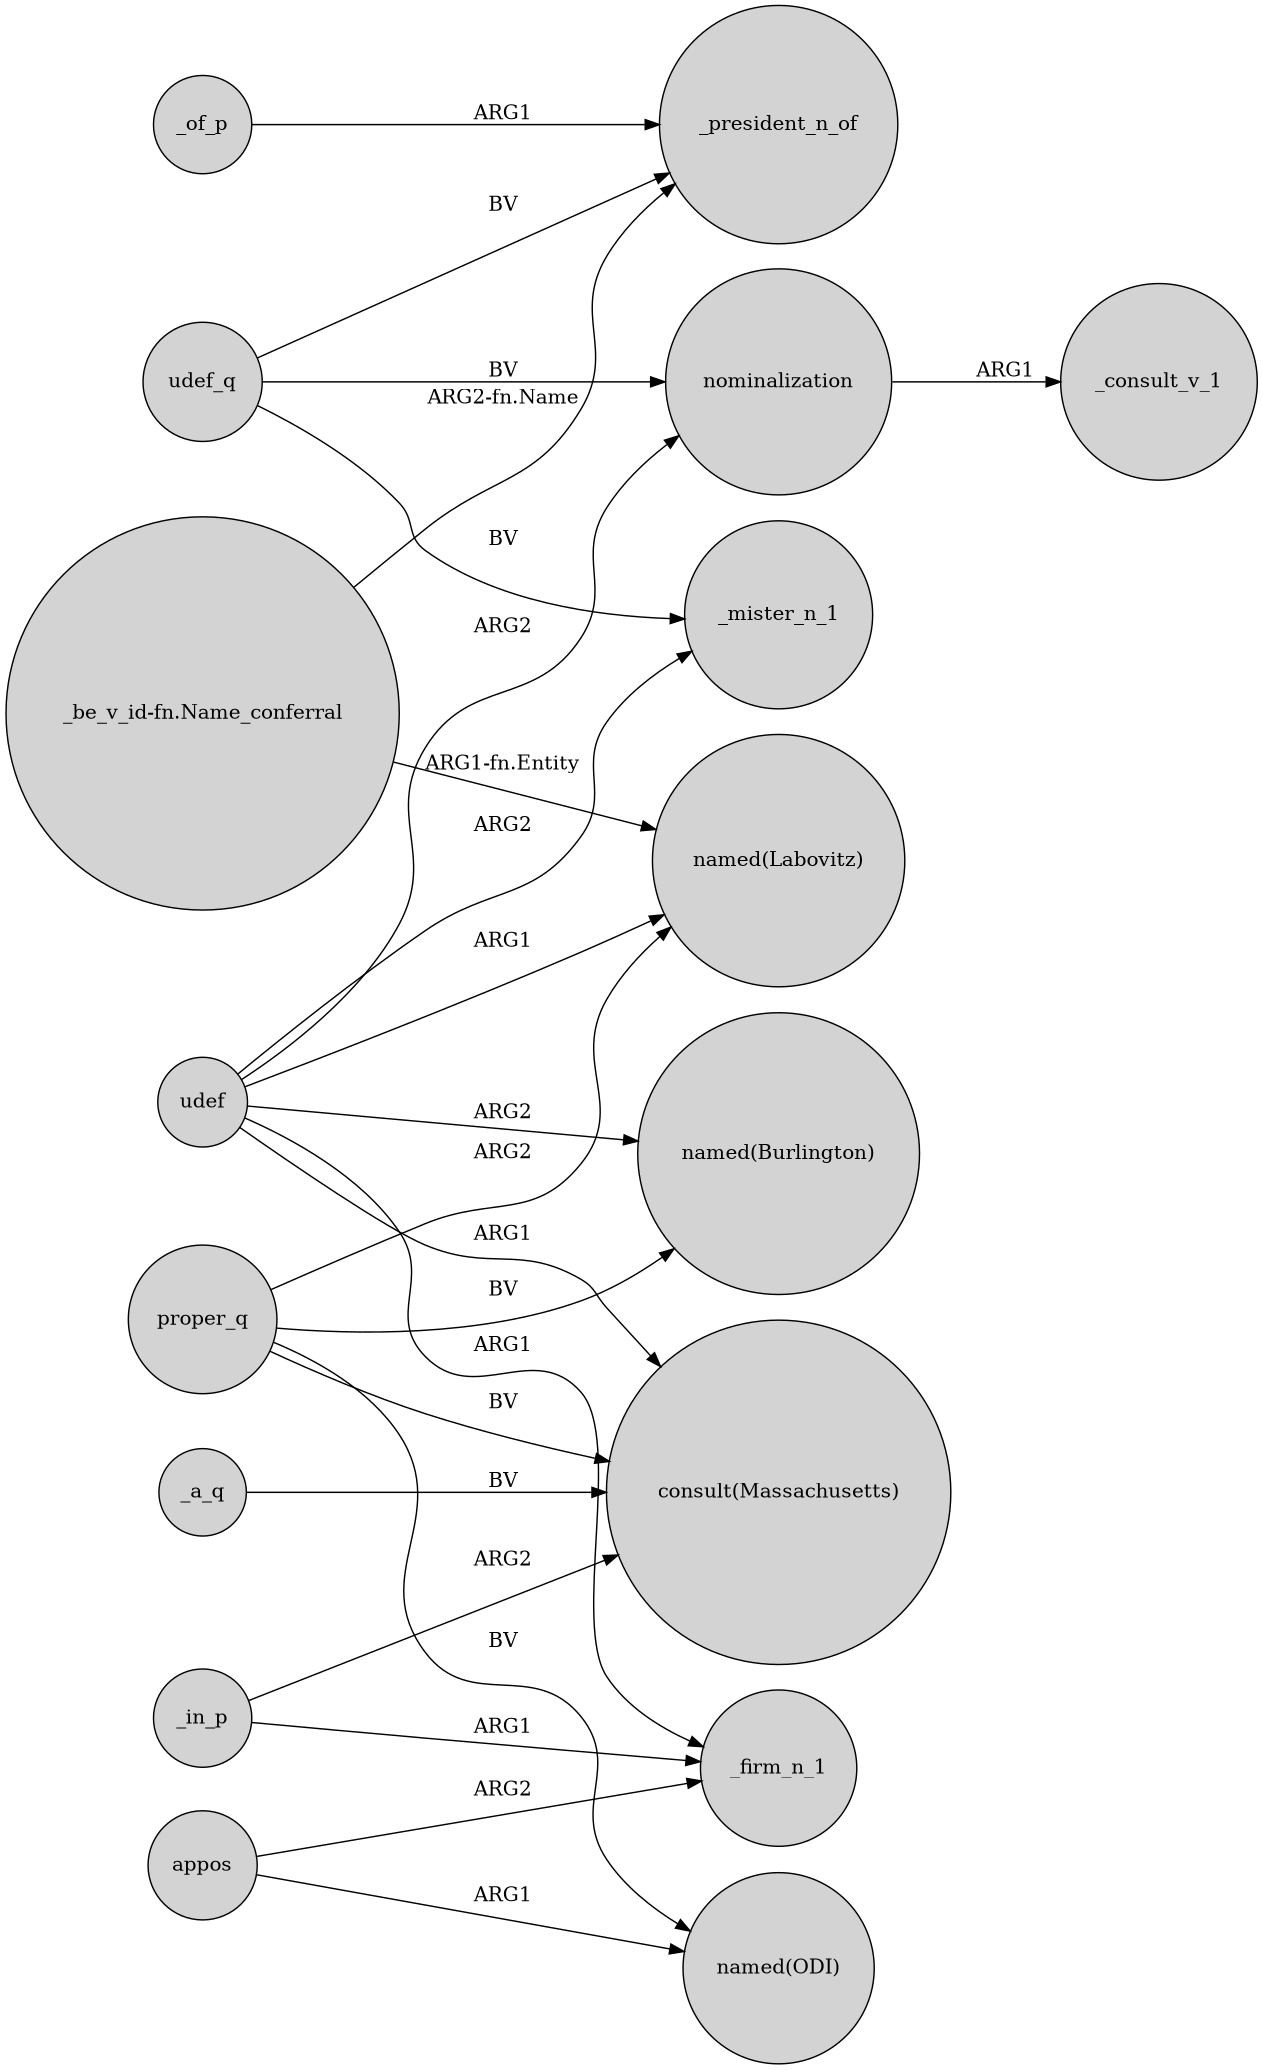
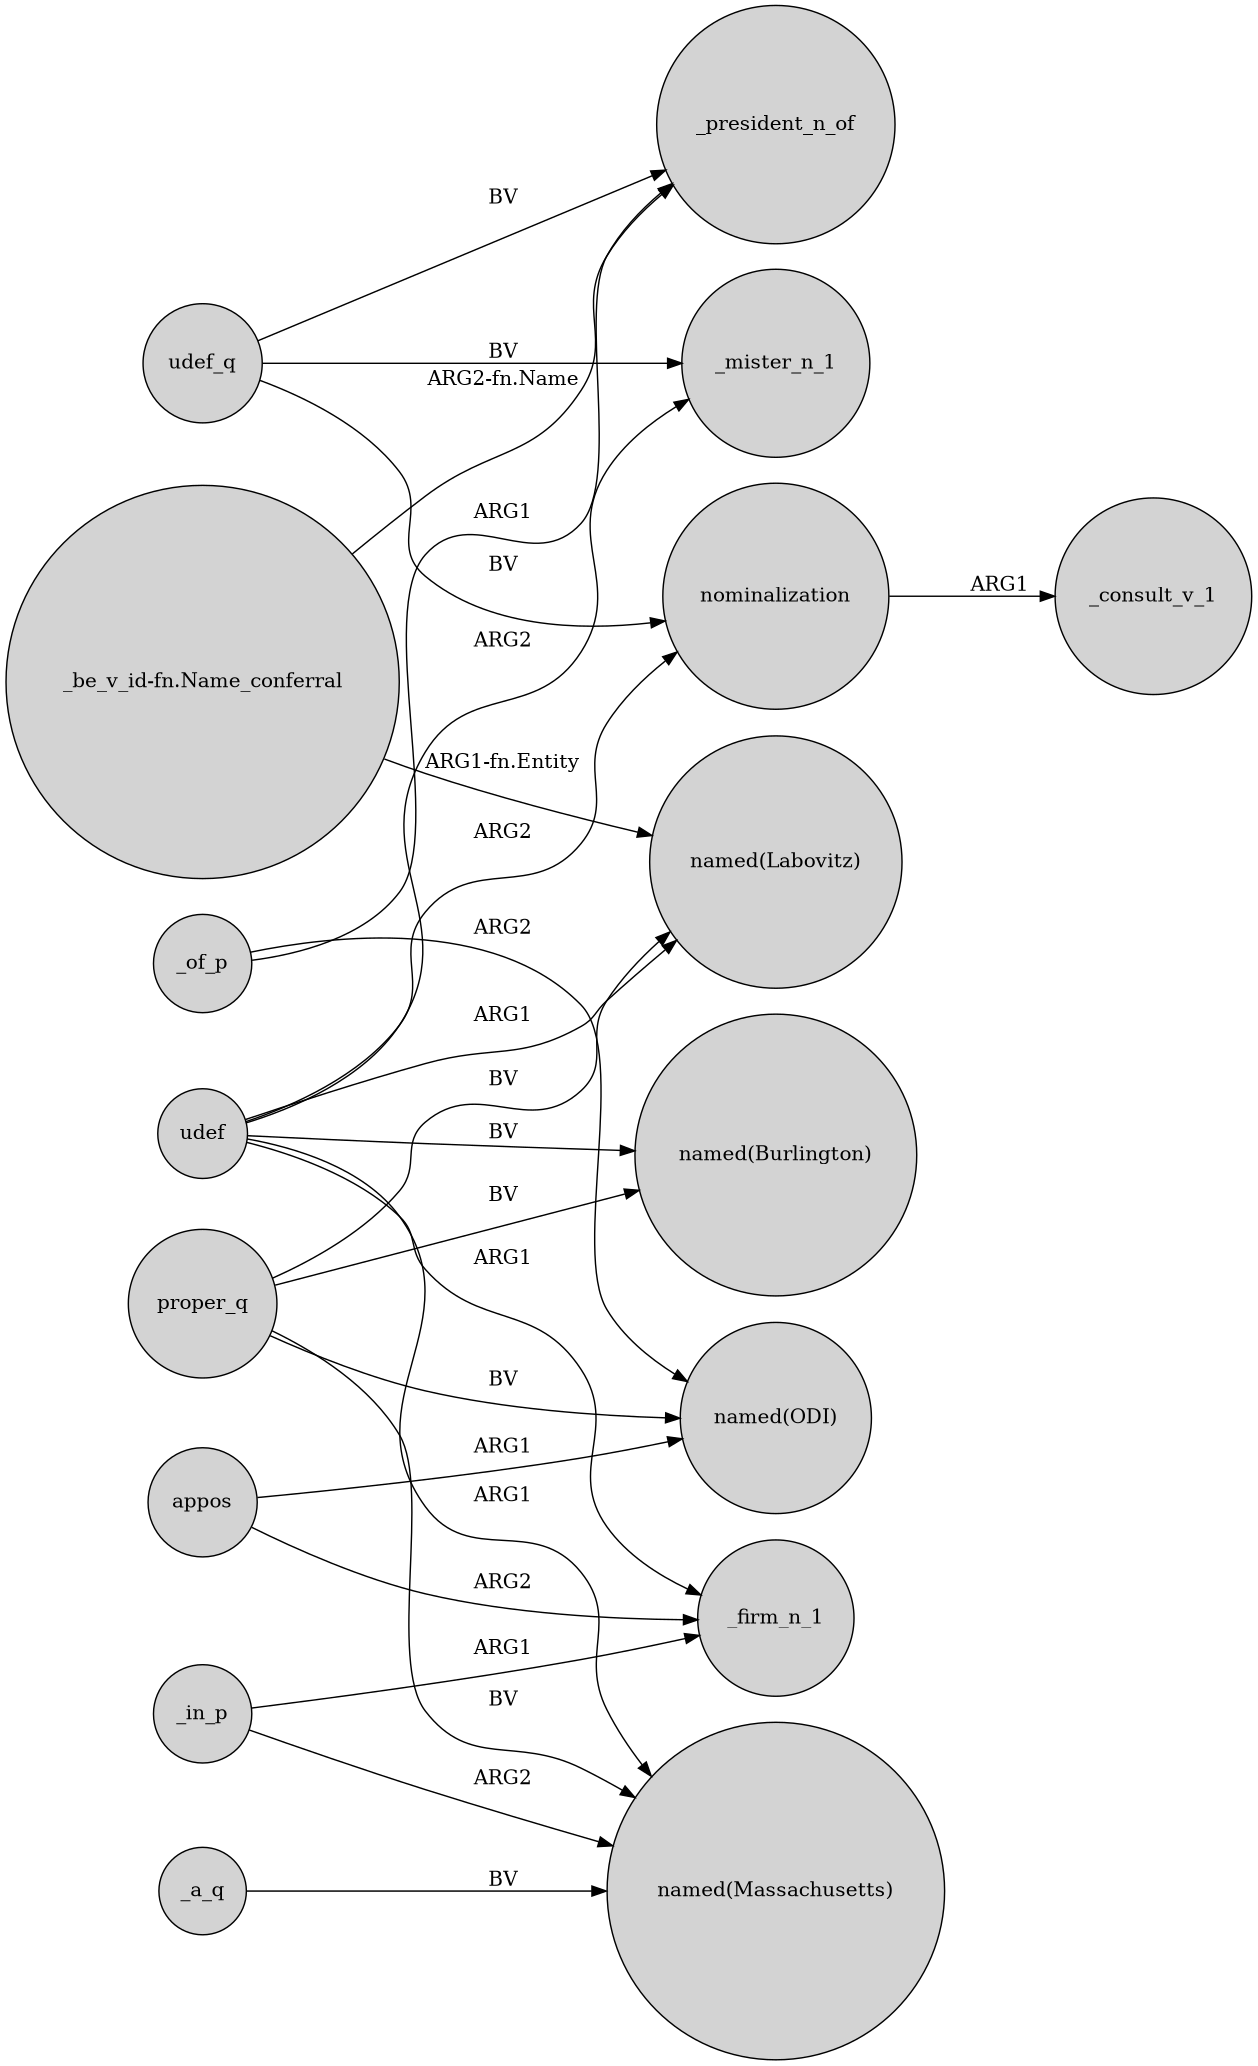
none -> (574, 999)
(503, 1113) -> (503, 1133)
(503, 1153) -> (503, 1080)
(779, 1492) -> (776, 1891)
